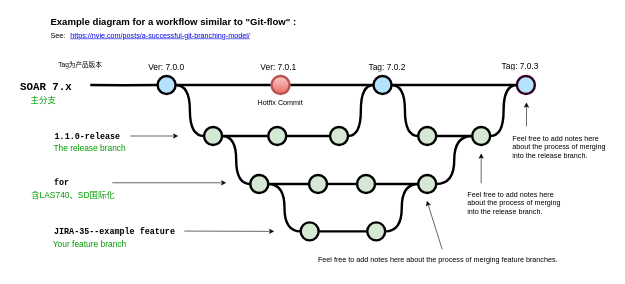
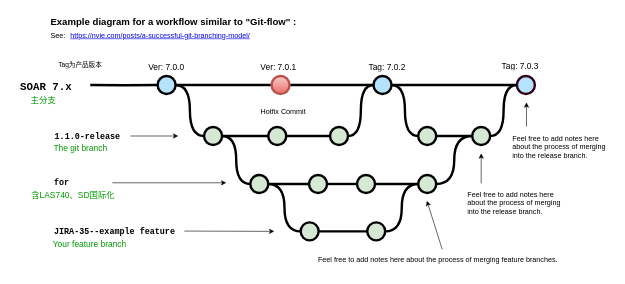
(281, 103) -> (284, 112)
(93, 148) -> (83, 148)
